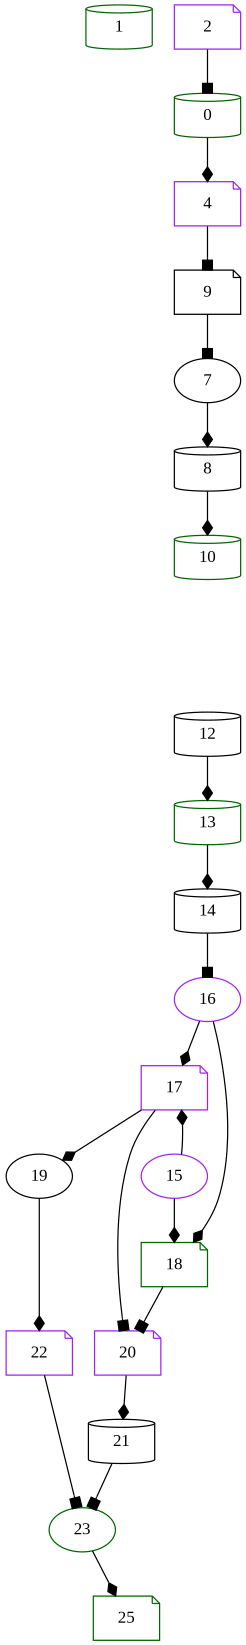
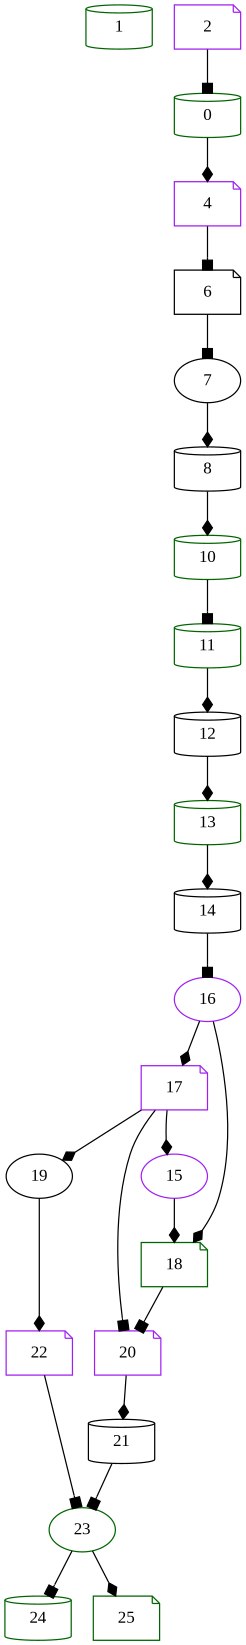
(207, 292) -> (207, 292)
none -> (207, 646)
(183, 1140) -> (166, 1125)
none -> (38, 1618)
